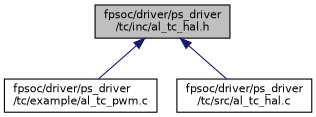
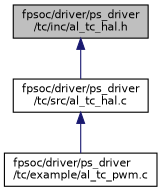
(117, 62) -> (81, 138)
